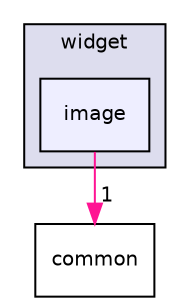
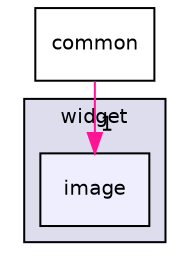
(95, 180) -> (95, 111)
